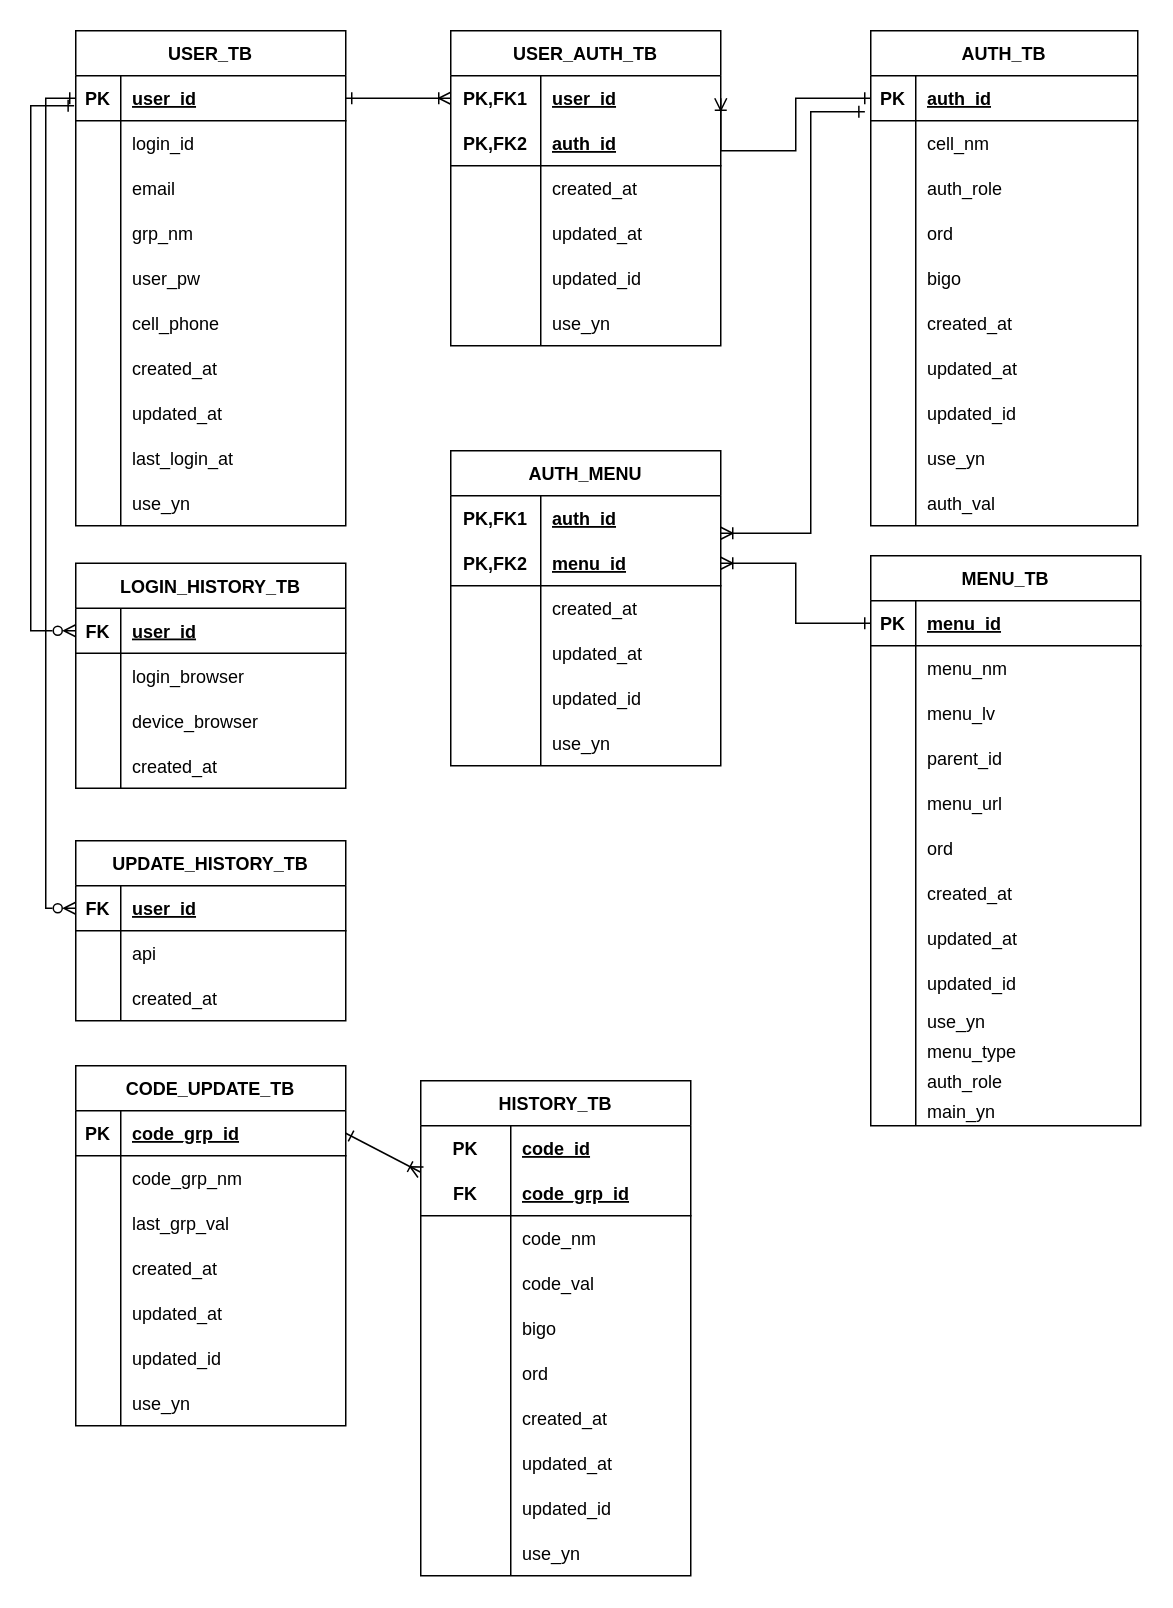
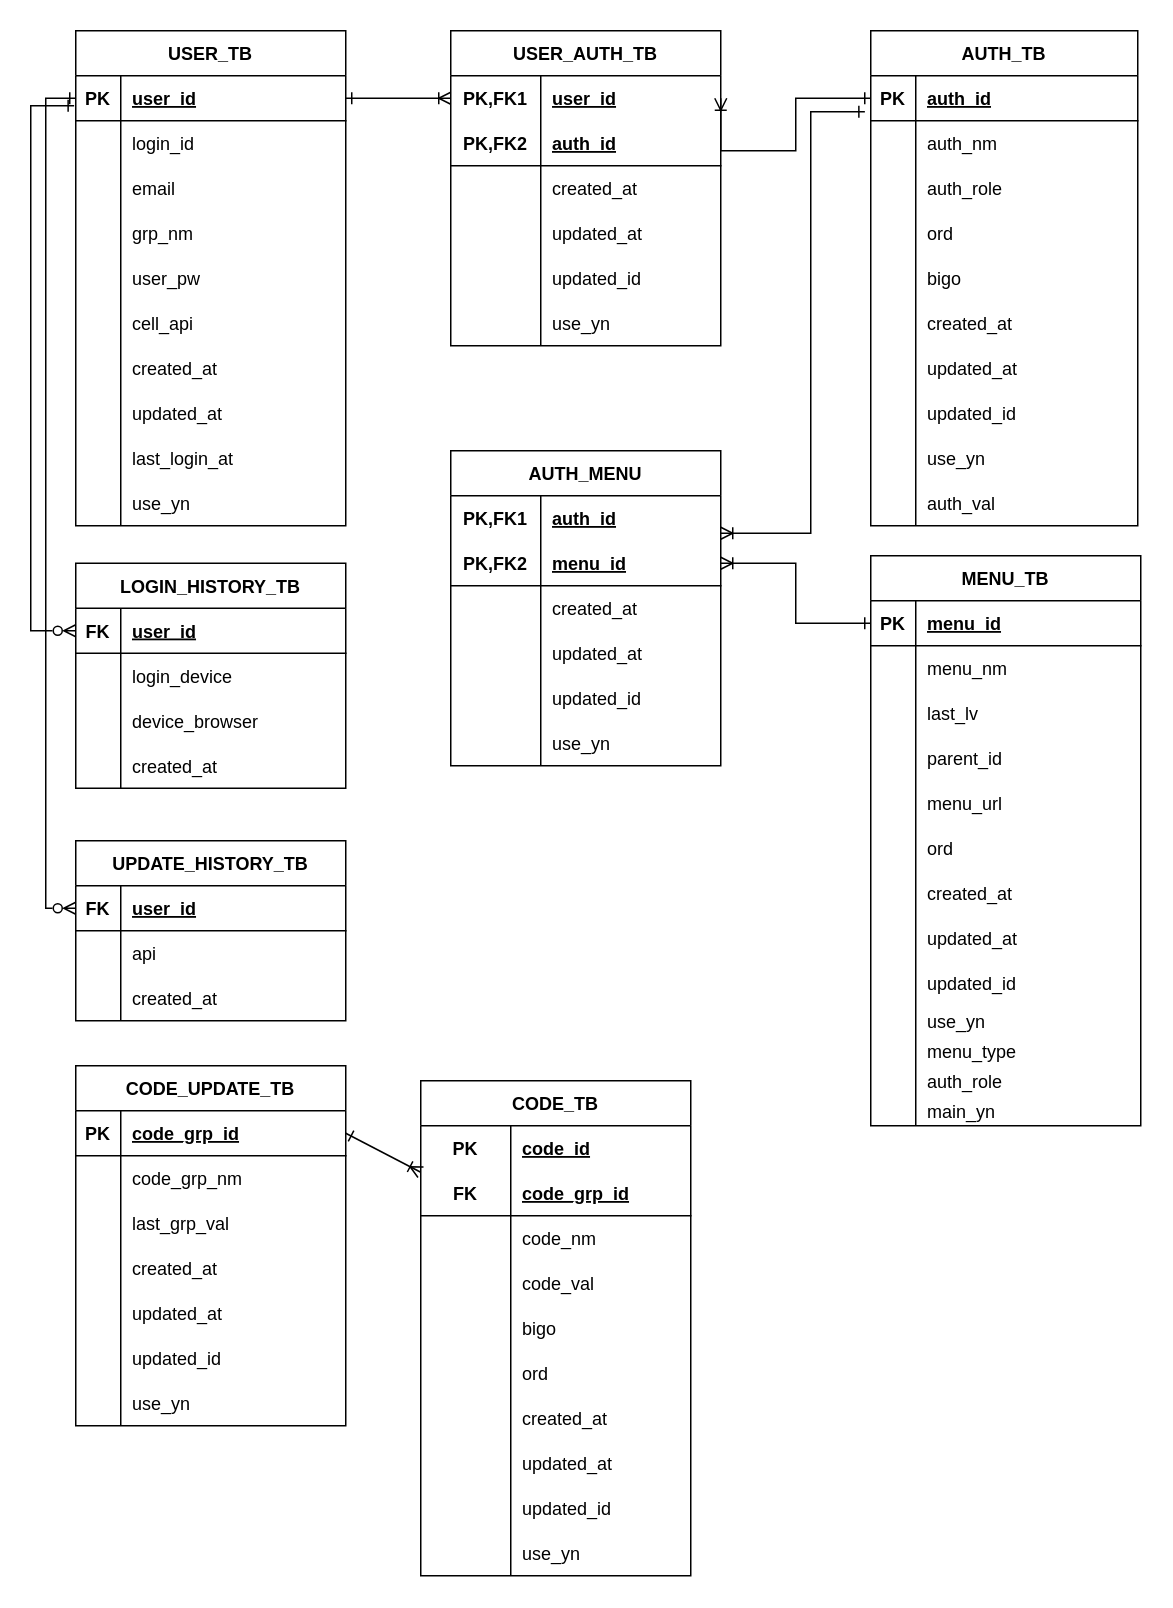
(958, 144) -> (962, 144)
(178, 324) -> (165, 324)
(193, 677) -> (185, 677)
(960, 714) -> (958, 714)
(555, 1104) -> (555, 1104)
